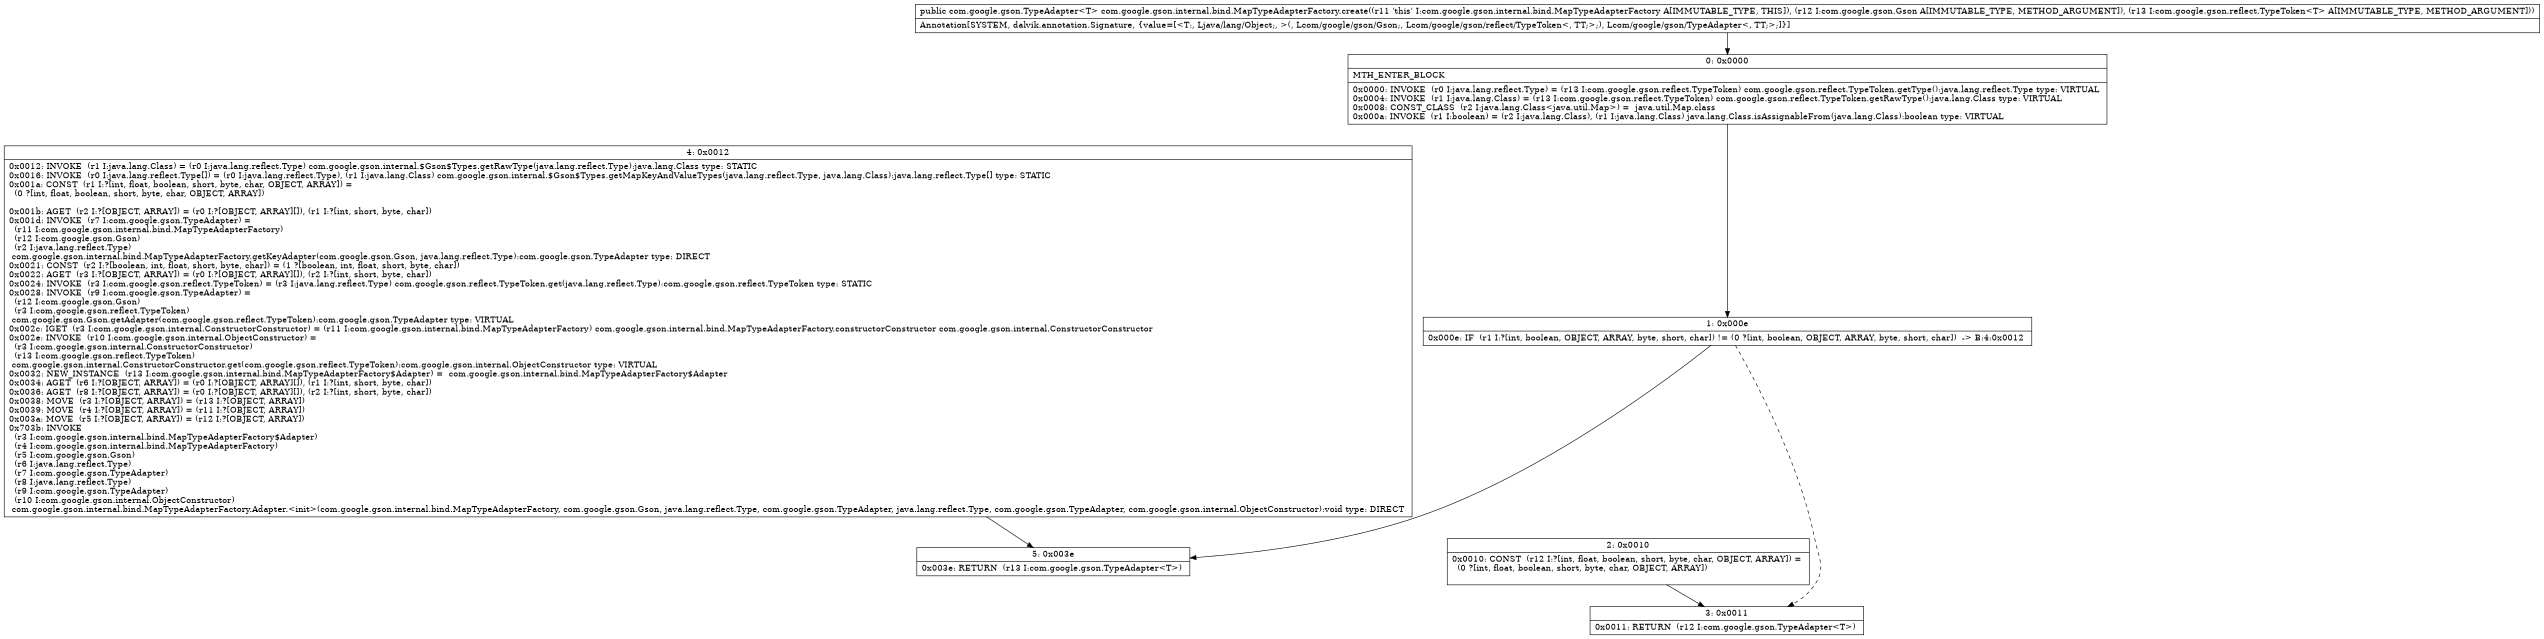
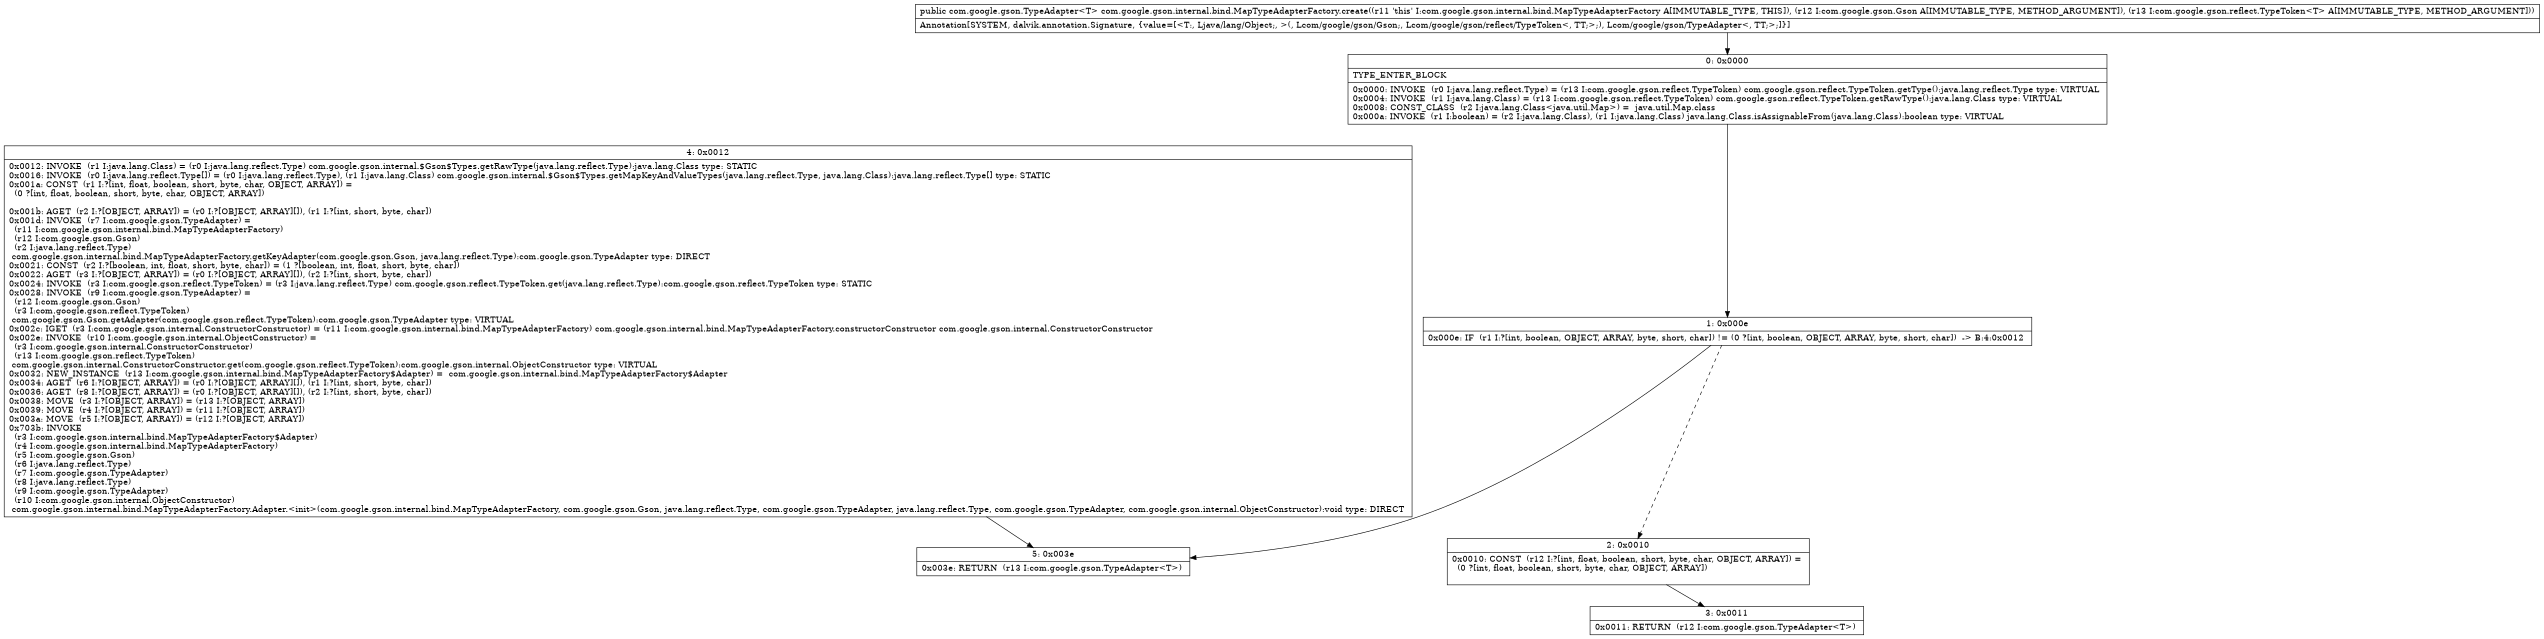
(1399, 75) -> (1400, 75)
(1796, 475) -> (1681, 439)
